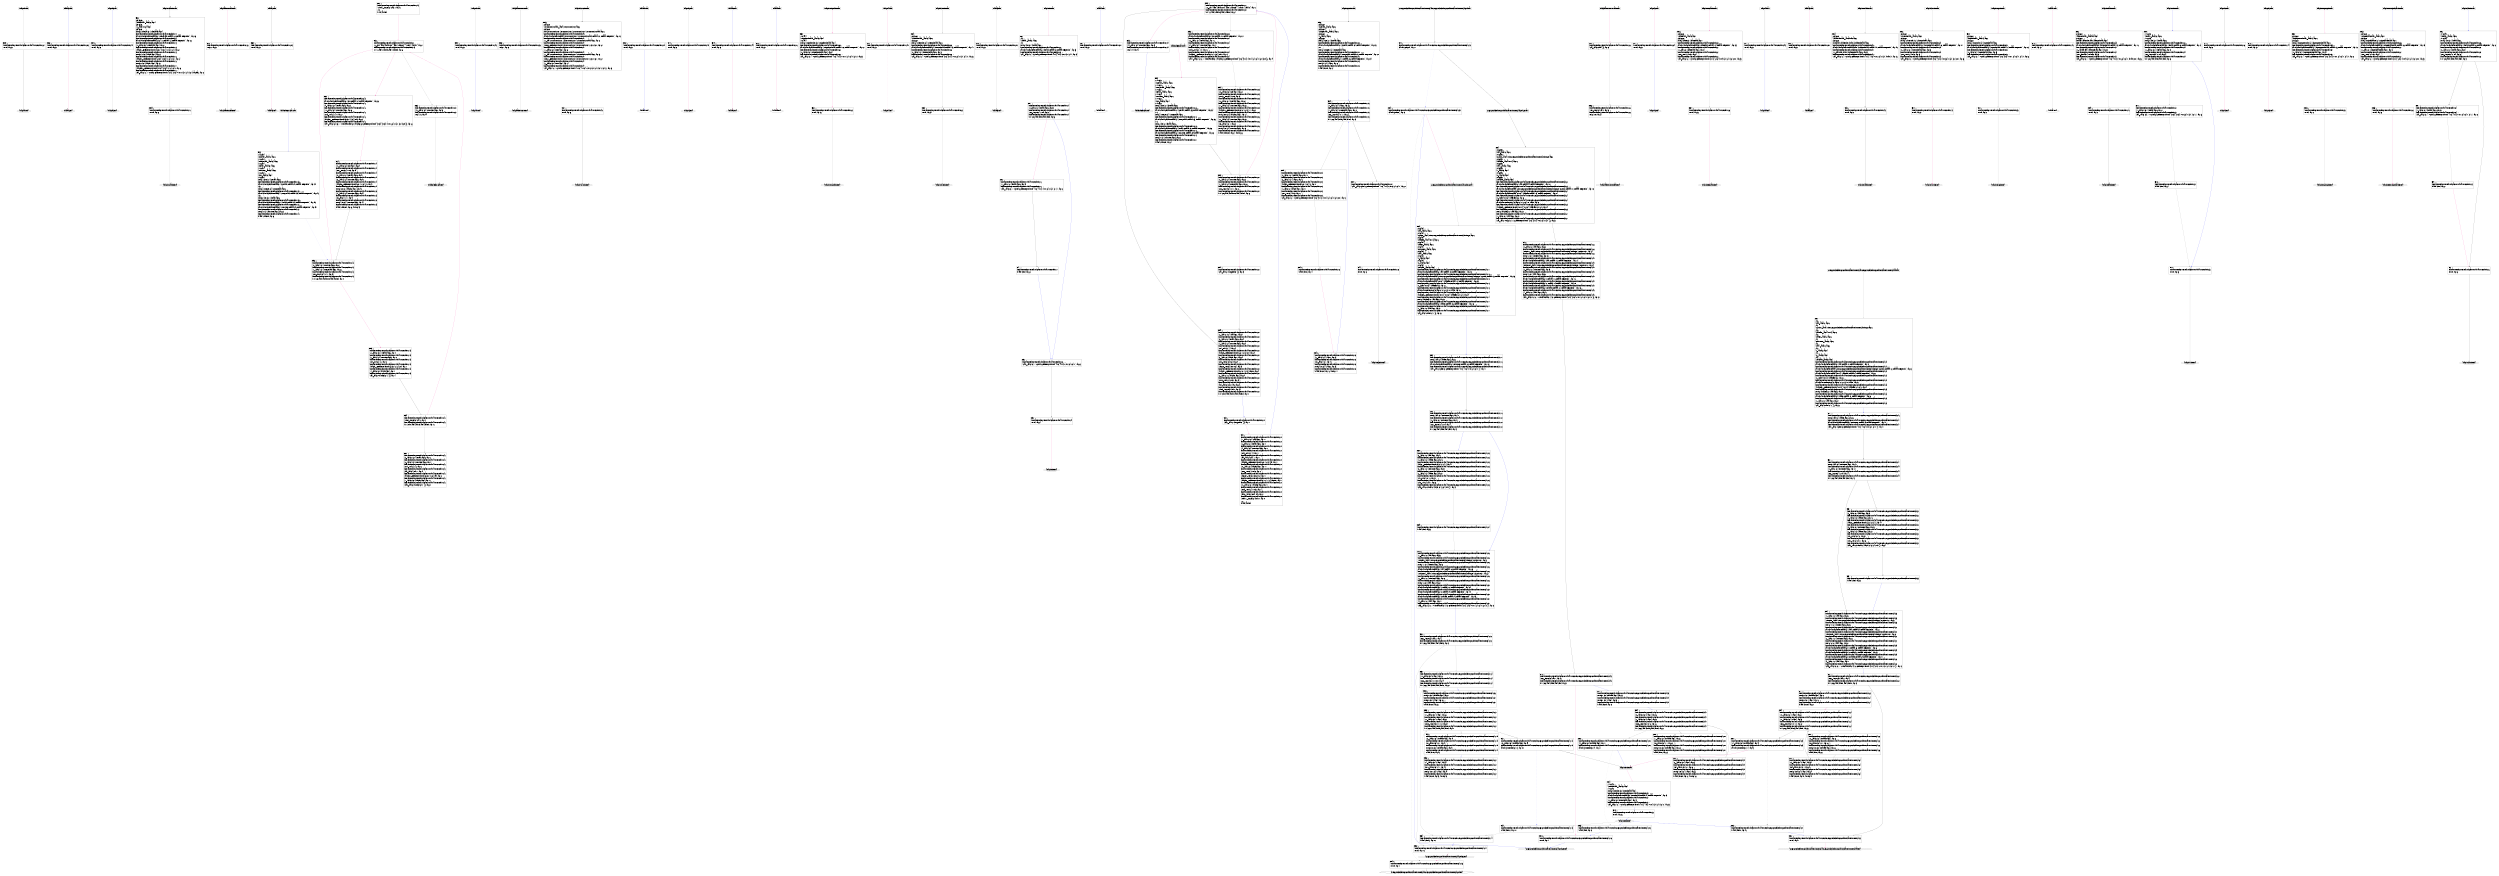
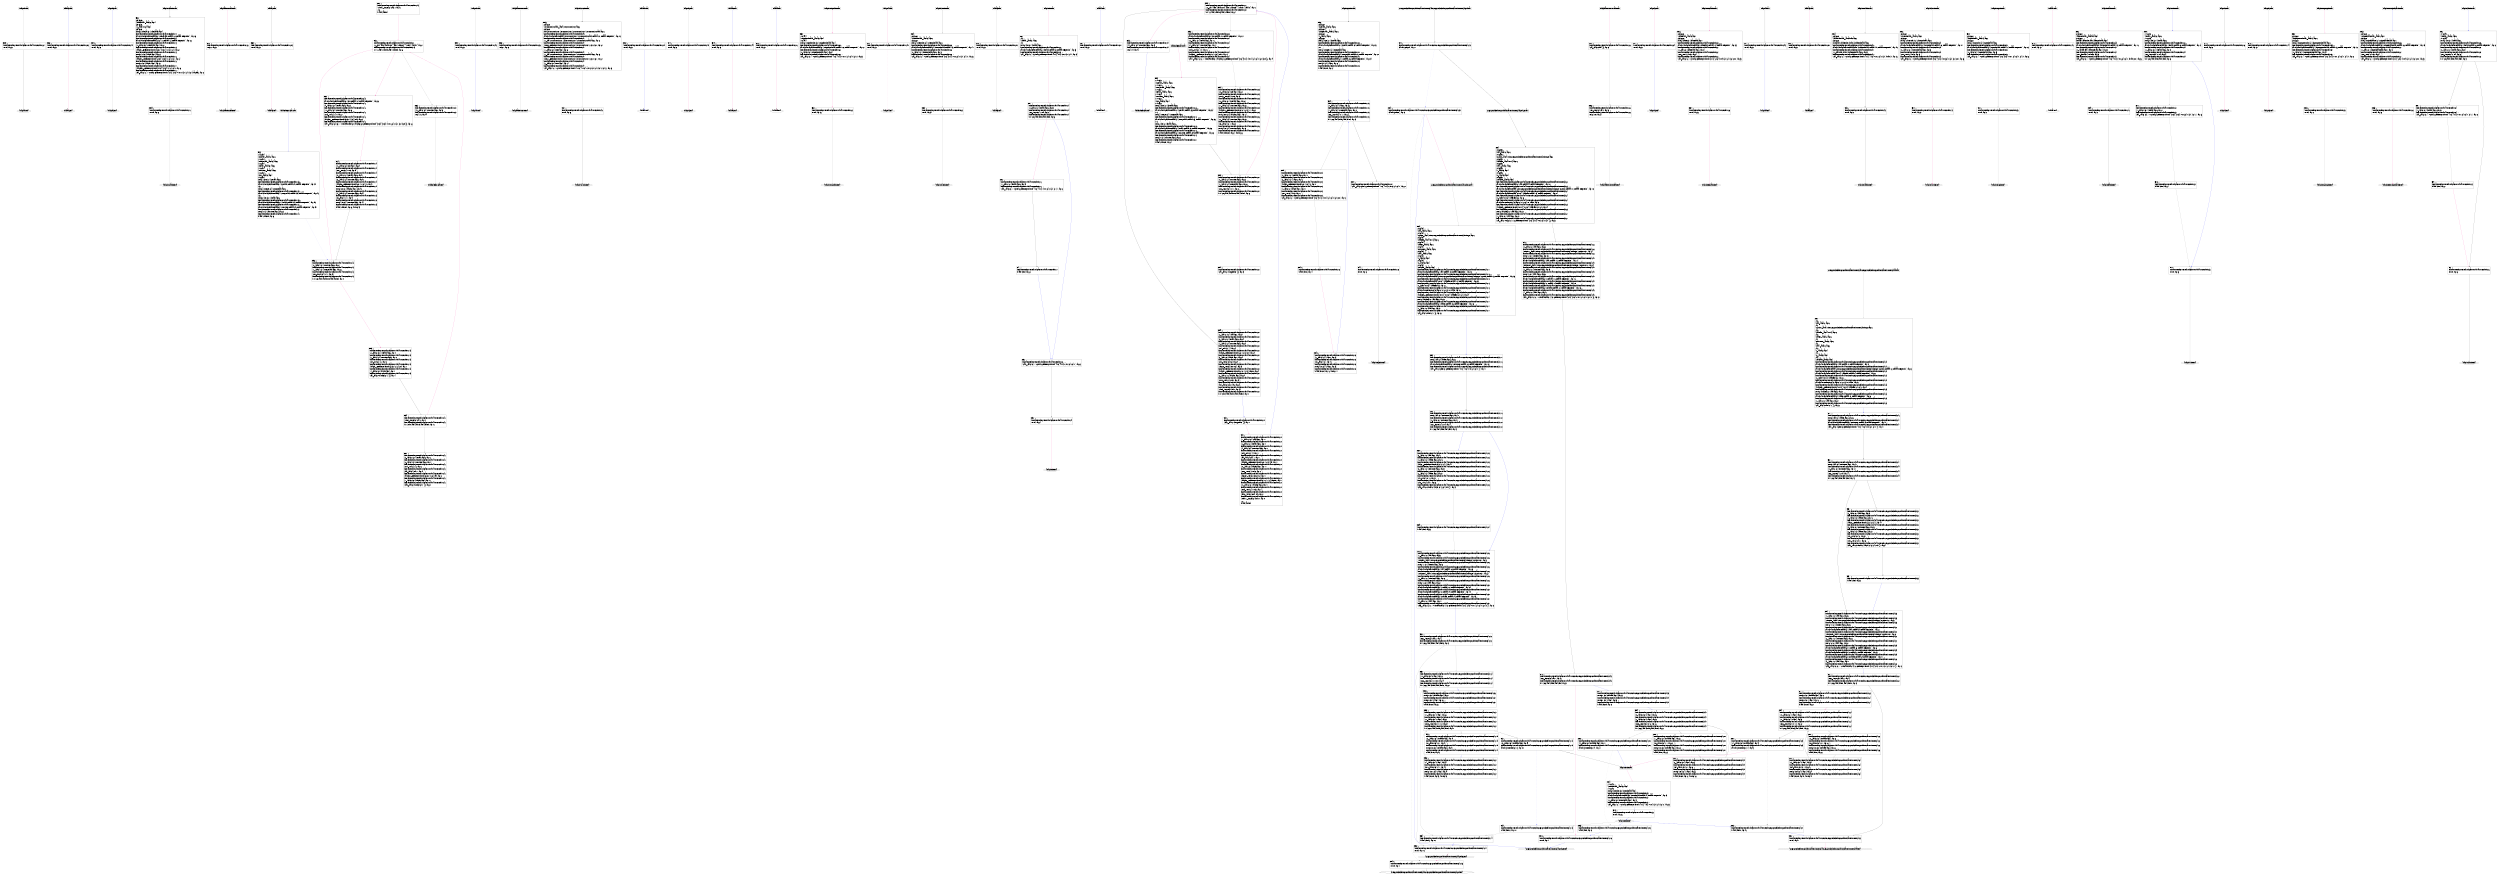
(382, 13) -> (382, 13)
